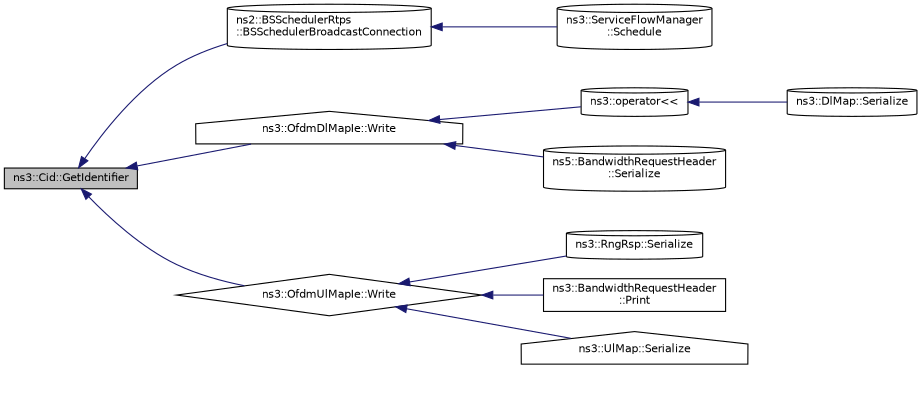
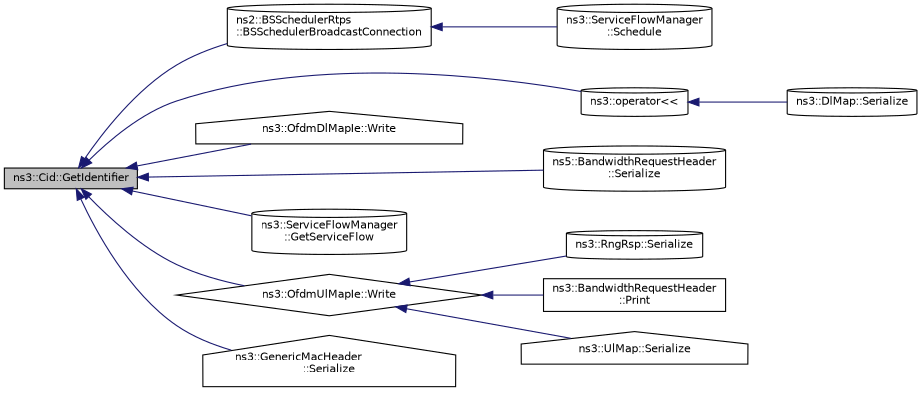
(510, 113) -> (325, 75)
(499, 151) -> (346, 174)
none -> (329, 232)
none -> (329, 364)
